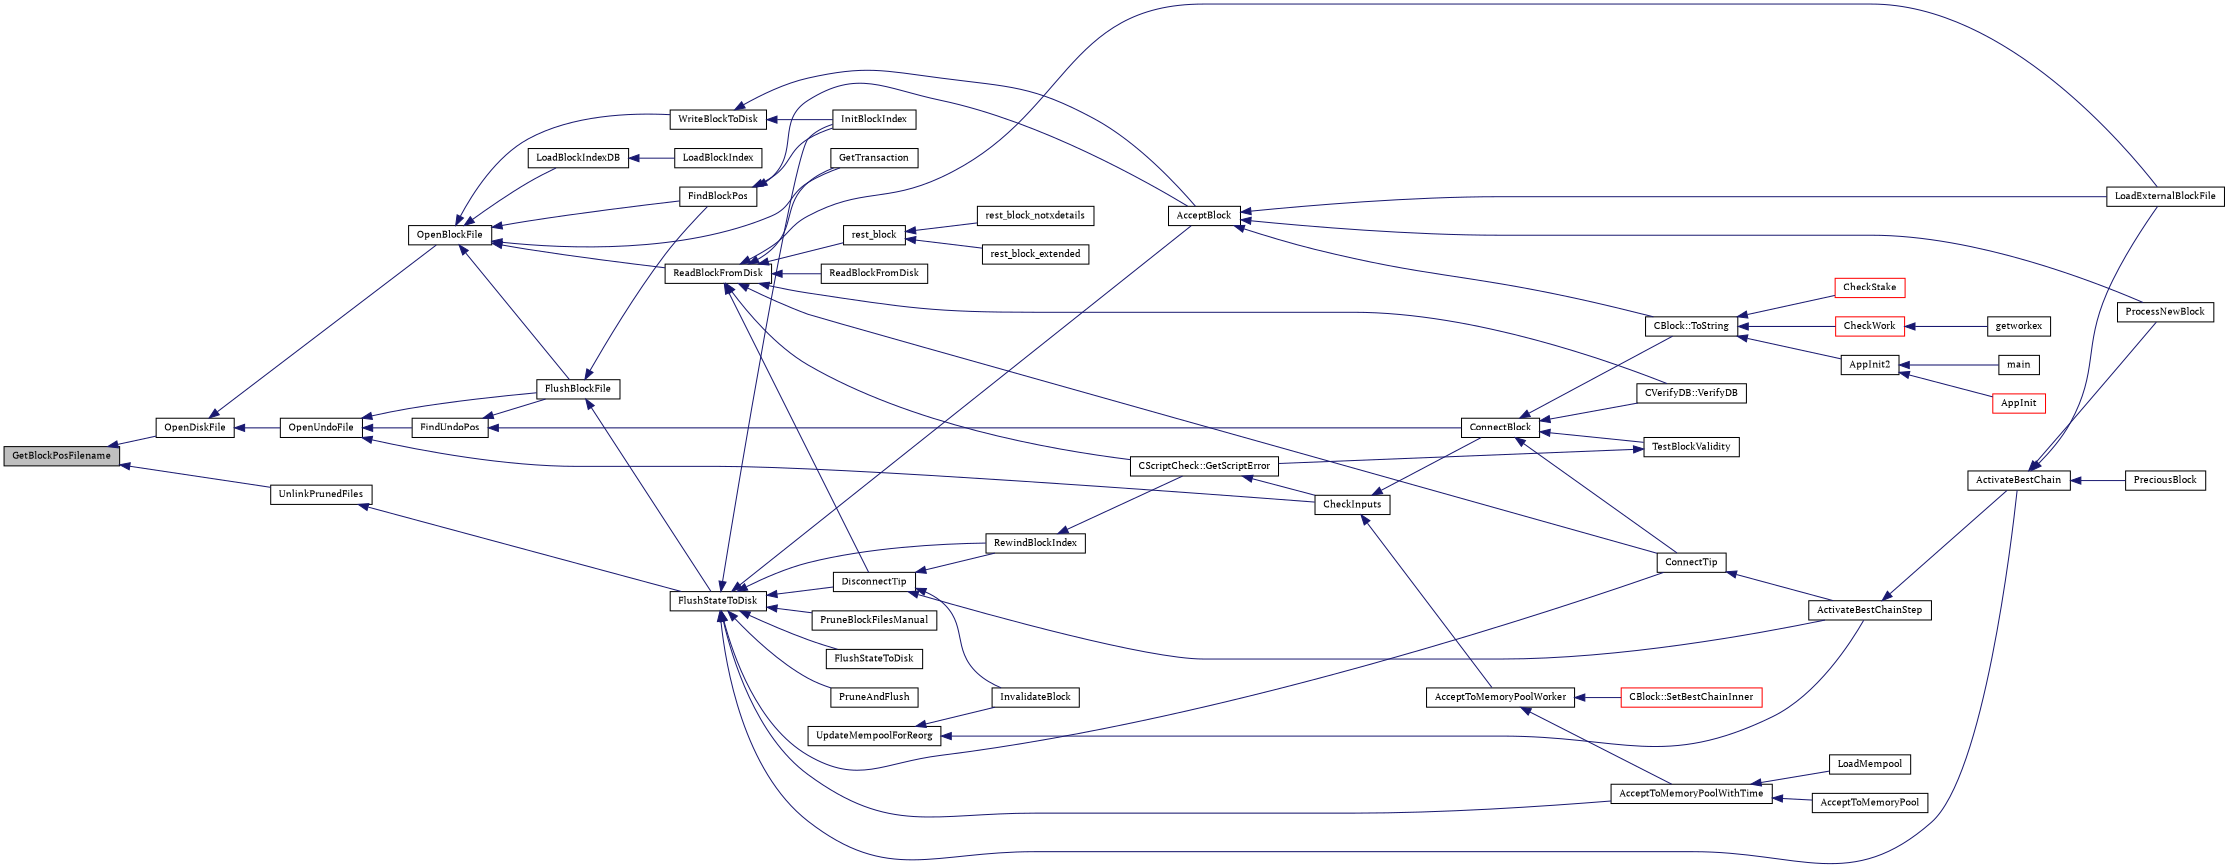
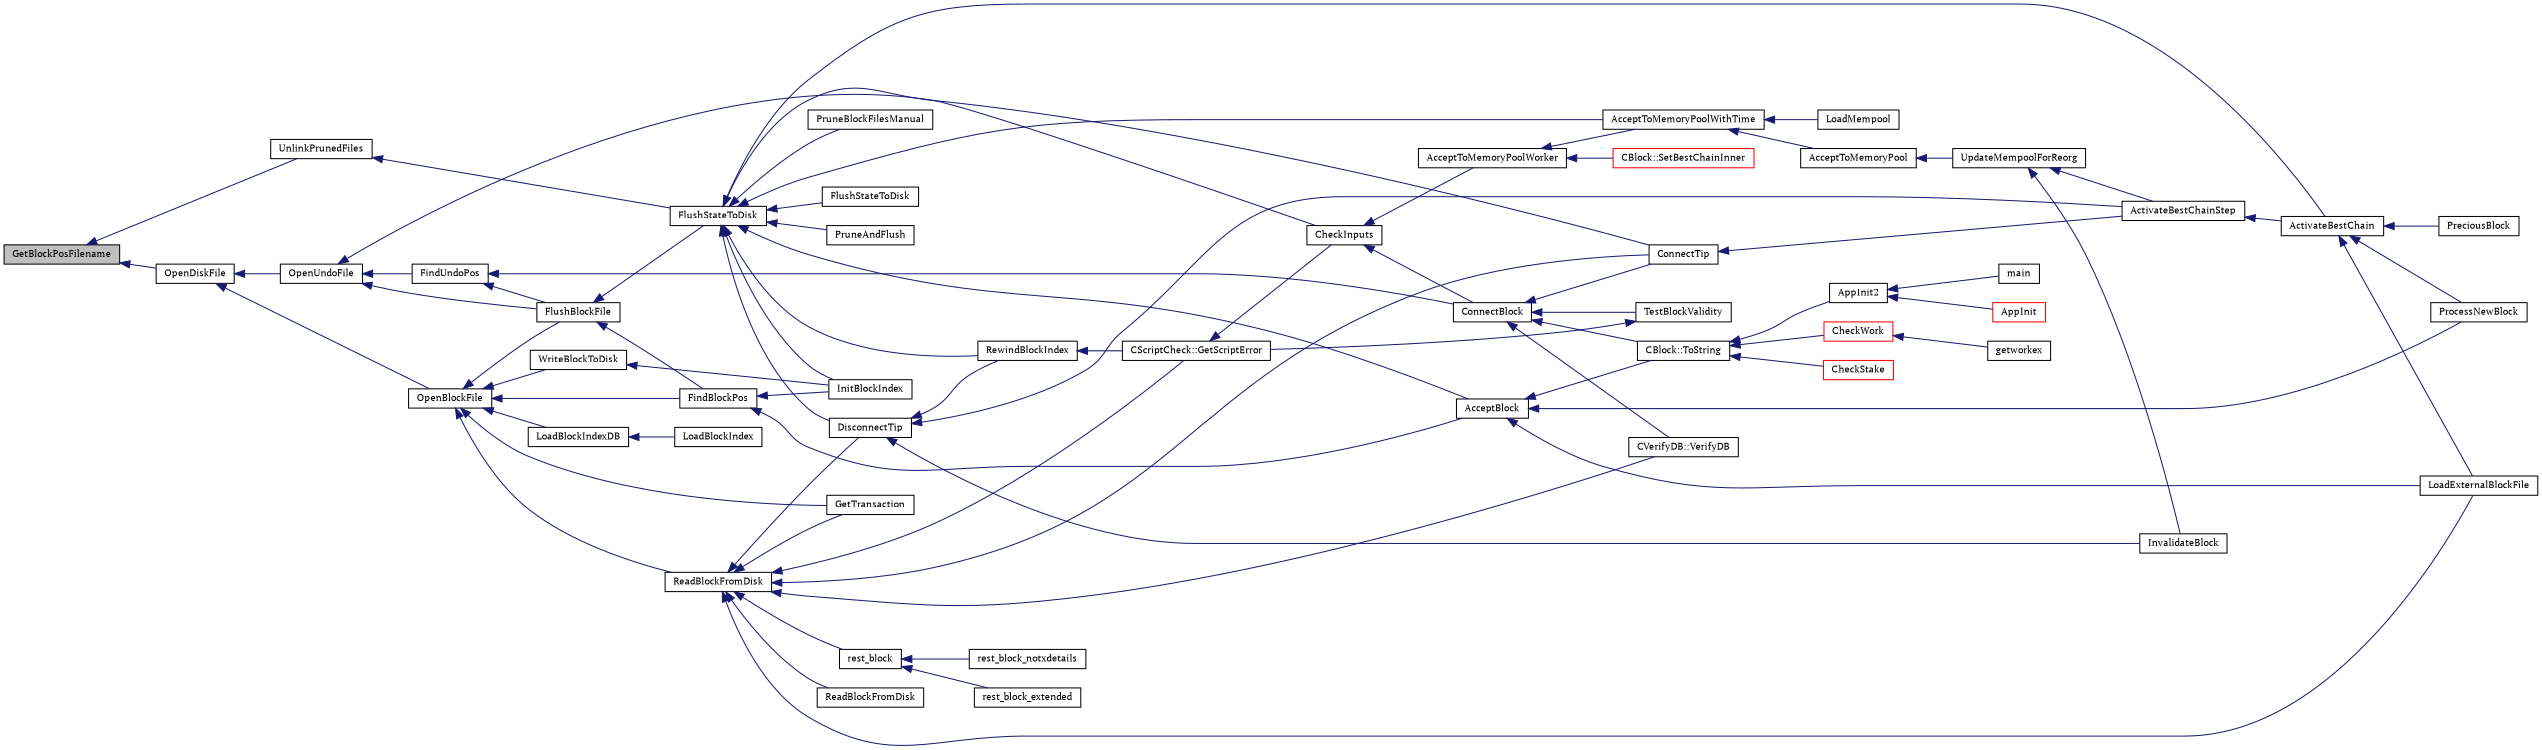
(986, 84) -> none
none -> (1940, 158)
